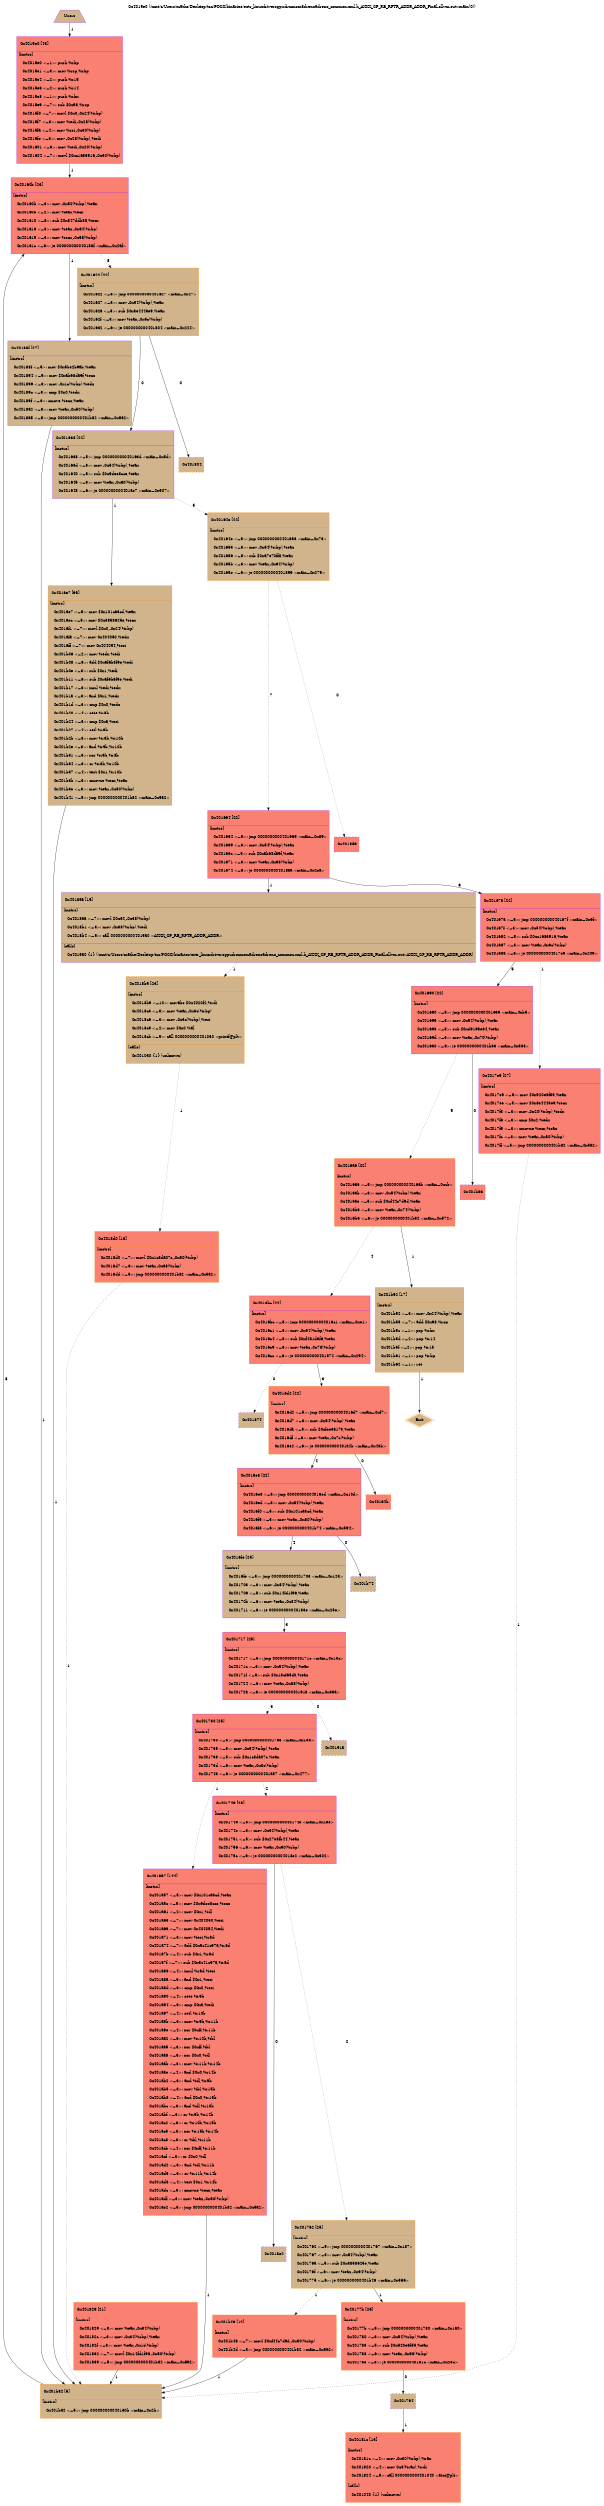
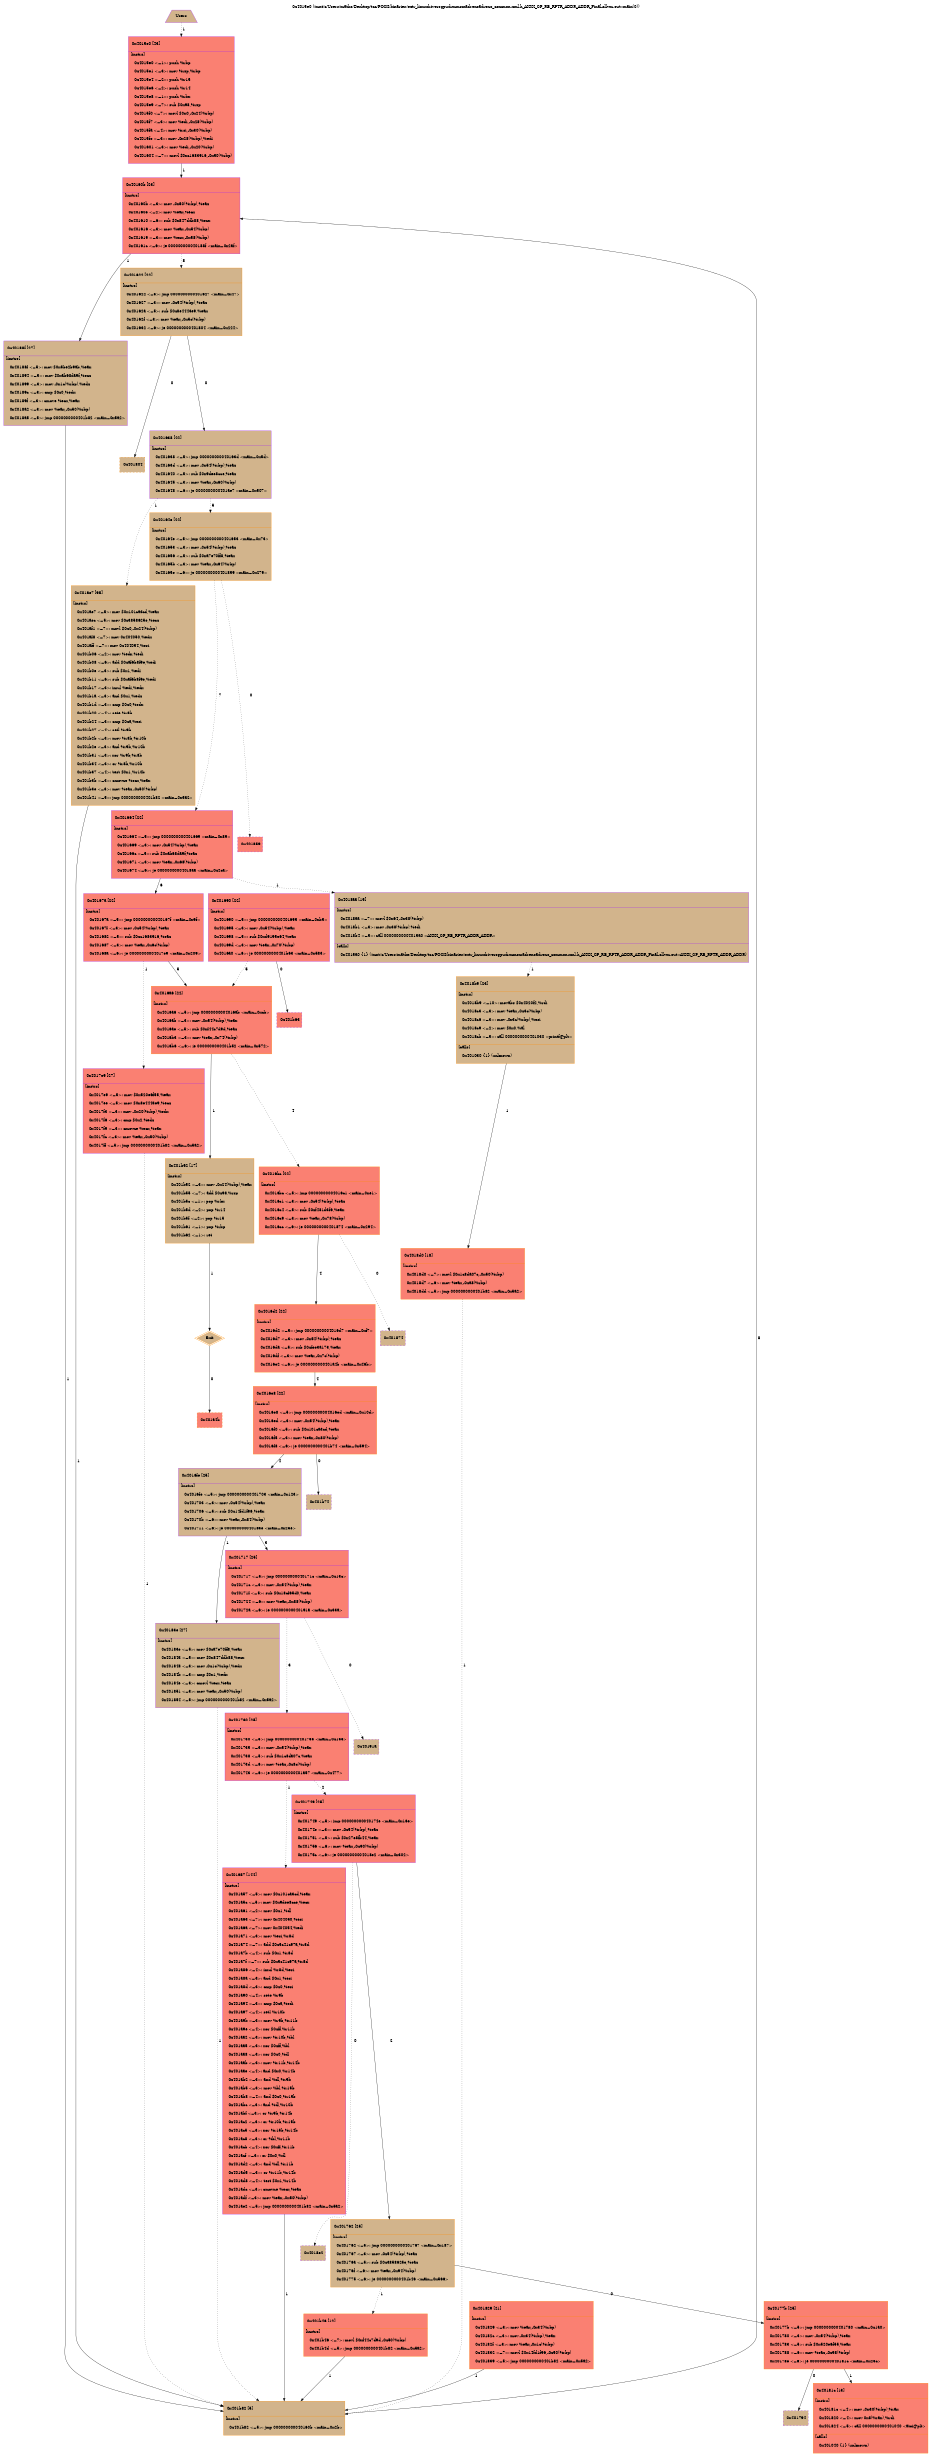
(70, 28) -> (181, 28)
(112, 541) -> (136, 538)
(268, 884) -> (282, 888)
(507, 973) -> (177, 973)
(170, 1146) -> (487, 1154)
(310, 1330) -> (319, 1201)
(322, 1379) -> (320, 1274)
(366, 1472) -> (210, 1378)
(299, 1502) -> (315, 1420)
none -> (218, 1665)
(313, 2041) -> (373, 2040)
(274, 2054) -> (351, 2062)
(380, 2295) -> (611, 2294)
(403, 2419) -> (847, 2375)
